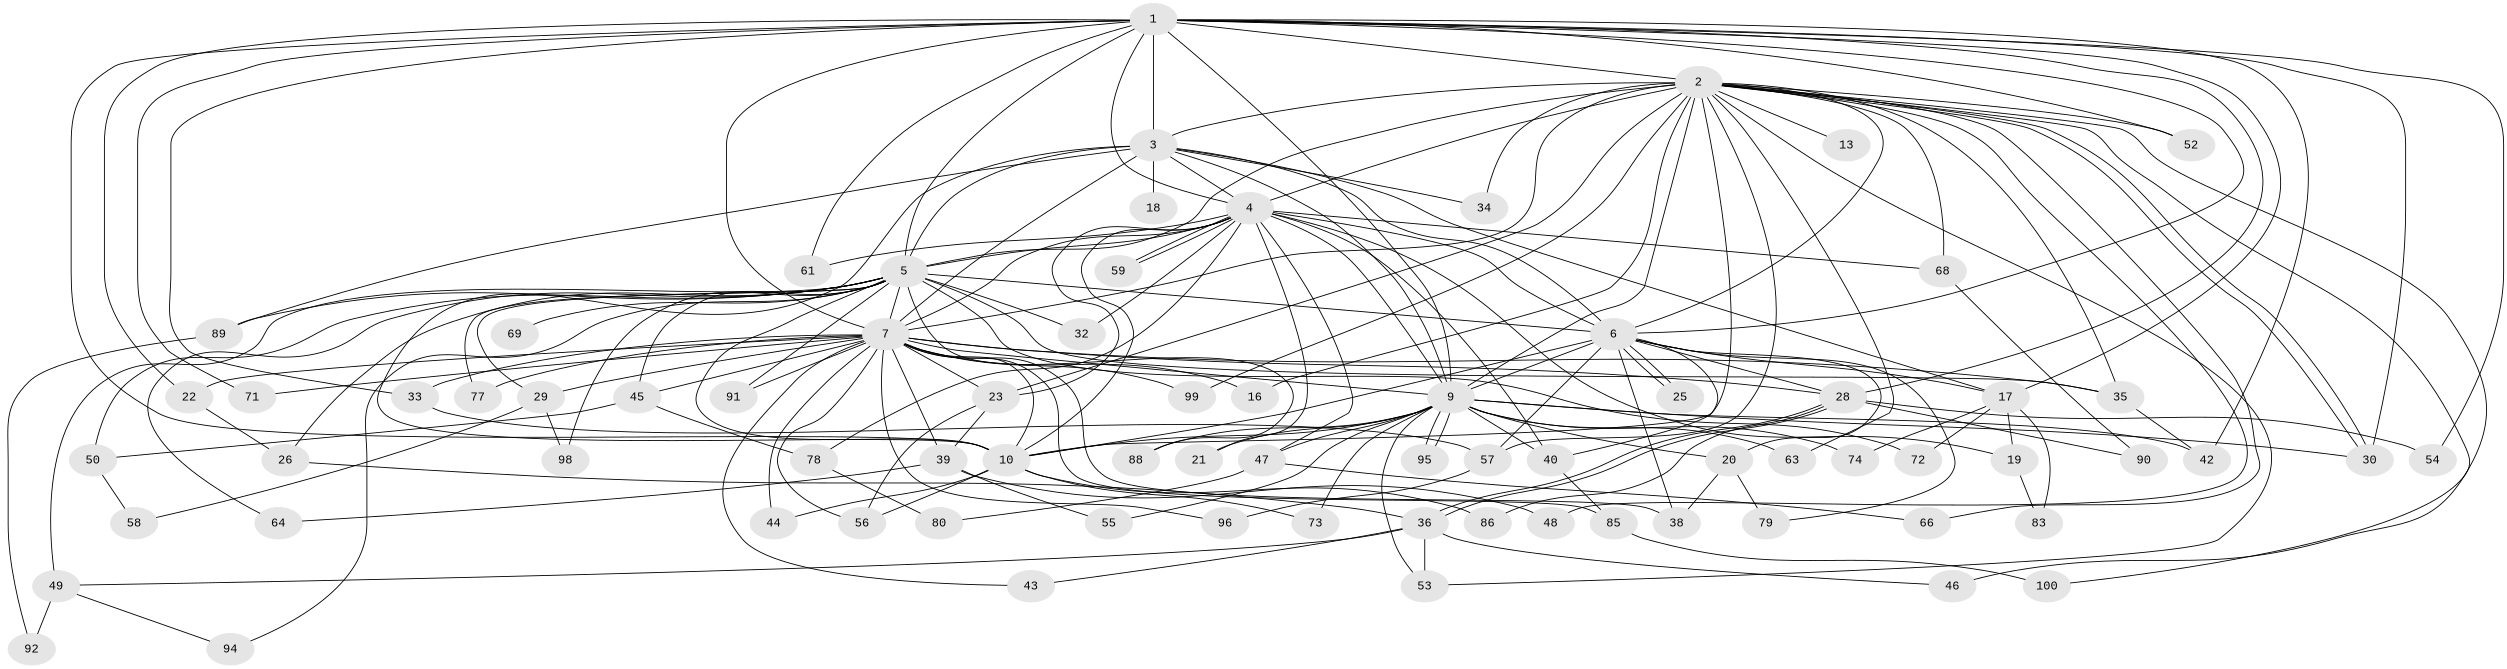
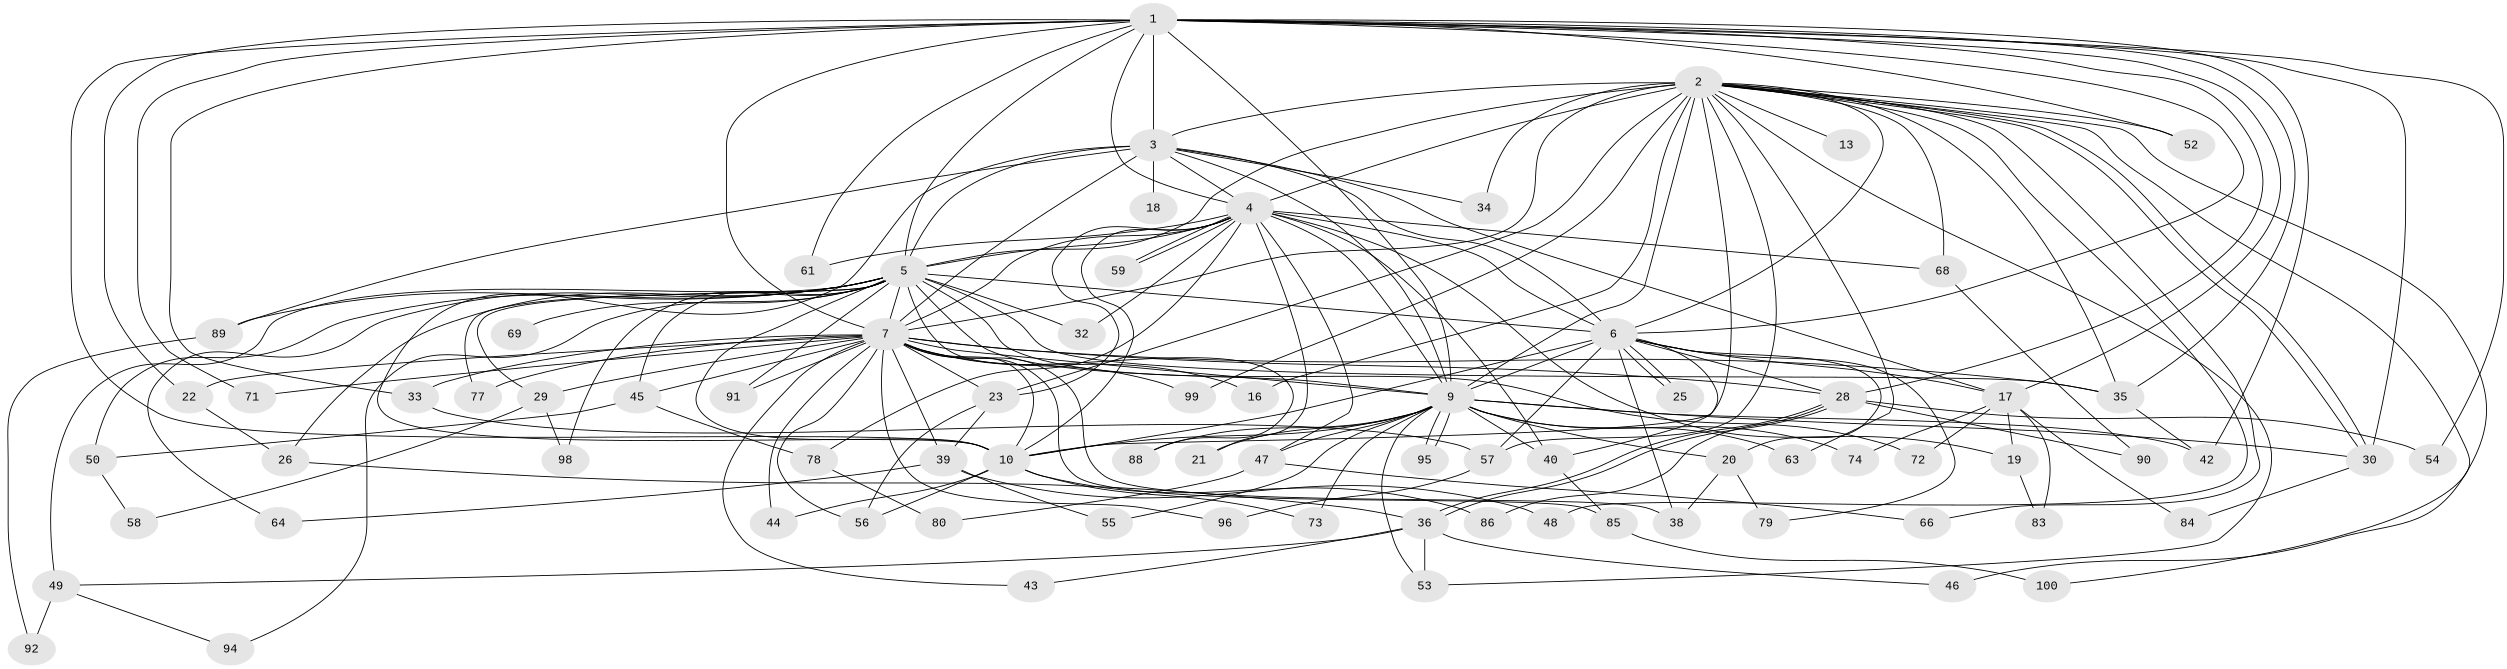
(1426, 51) -> (2195, 63)
none -> (1158, 375)
none -> (2188, 523)
